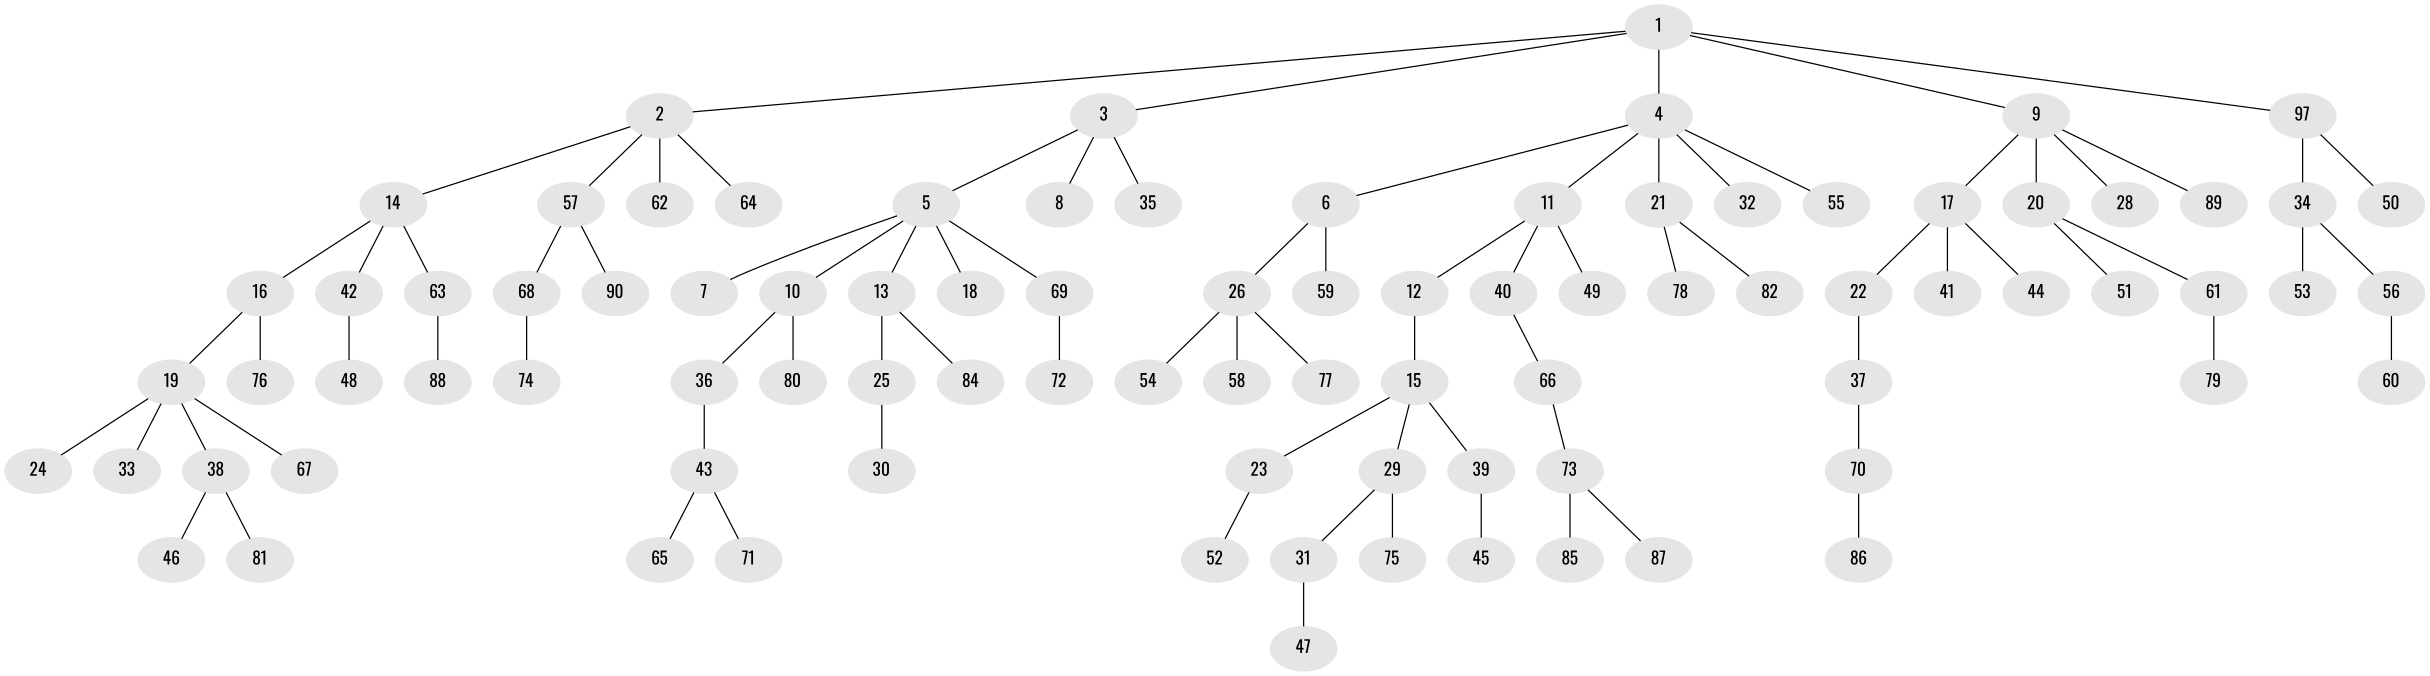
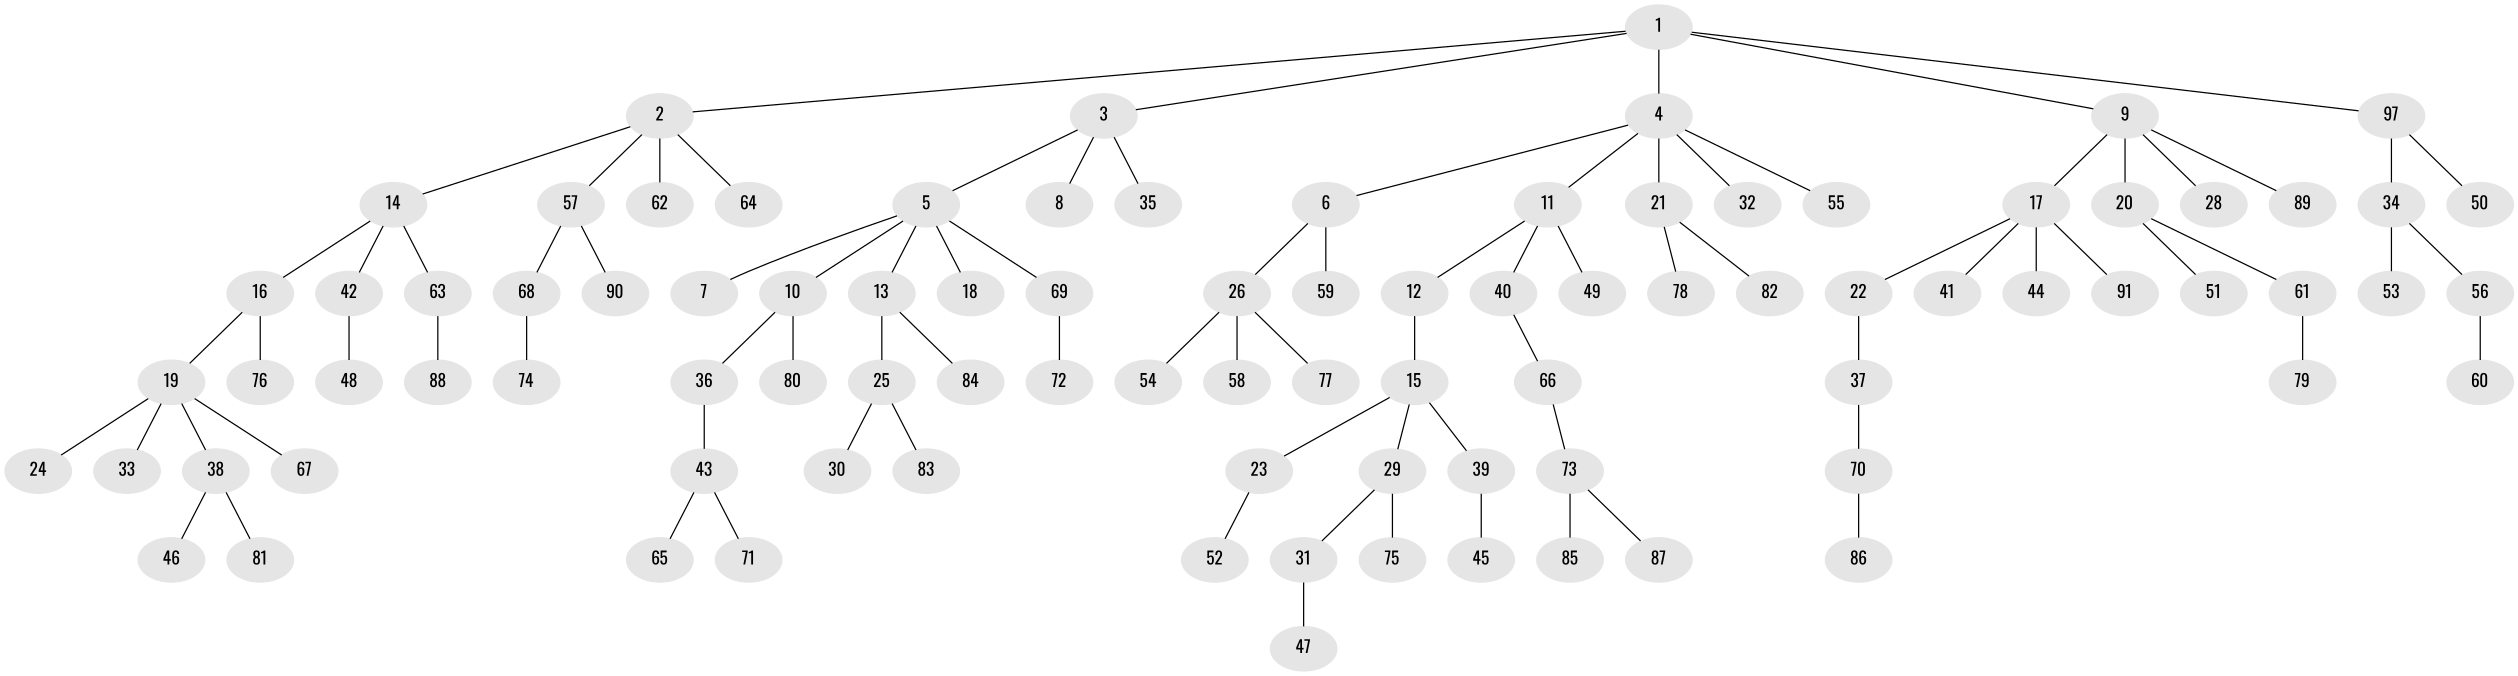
none -> (2125, 294)
none -> (926, 471)
